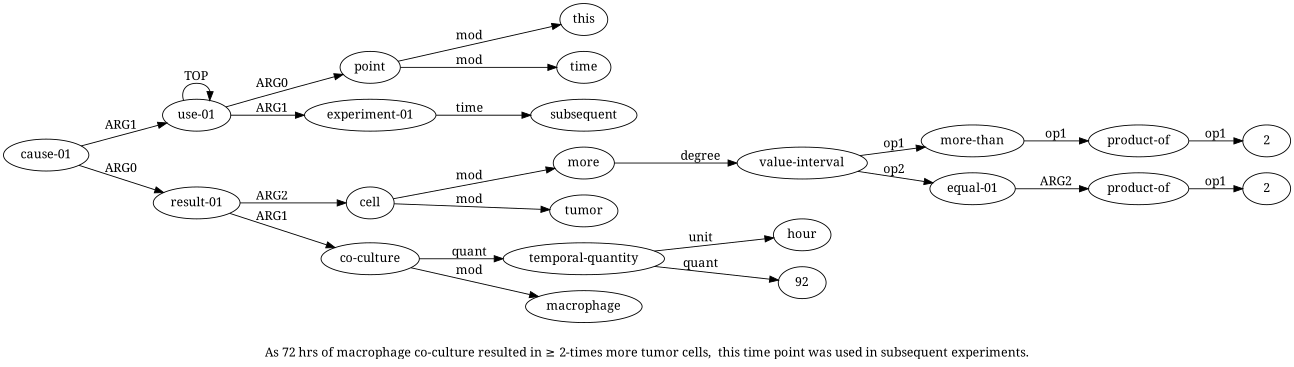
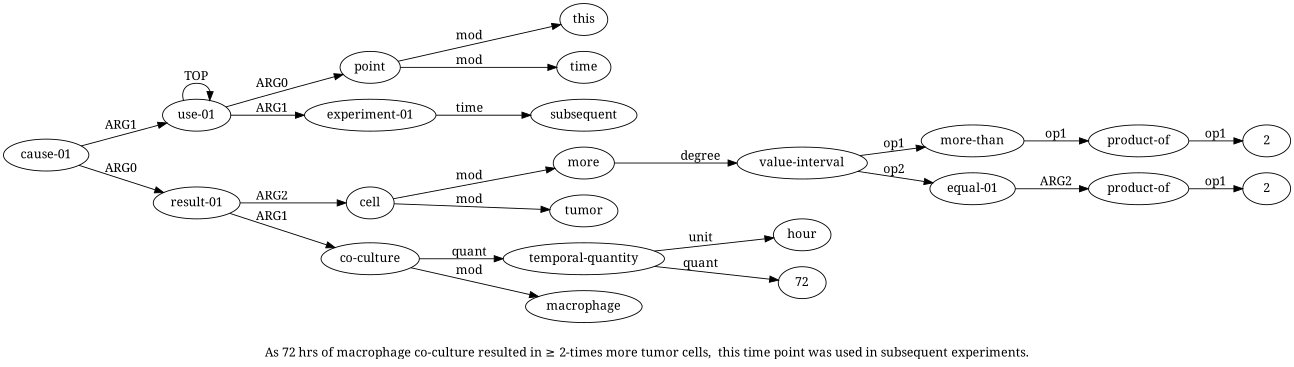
(802, 283) -> (802, 283)
